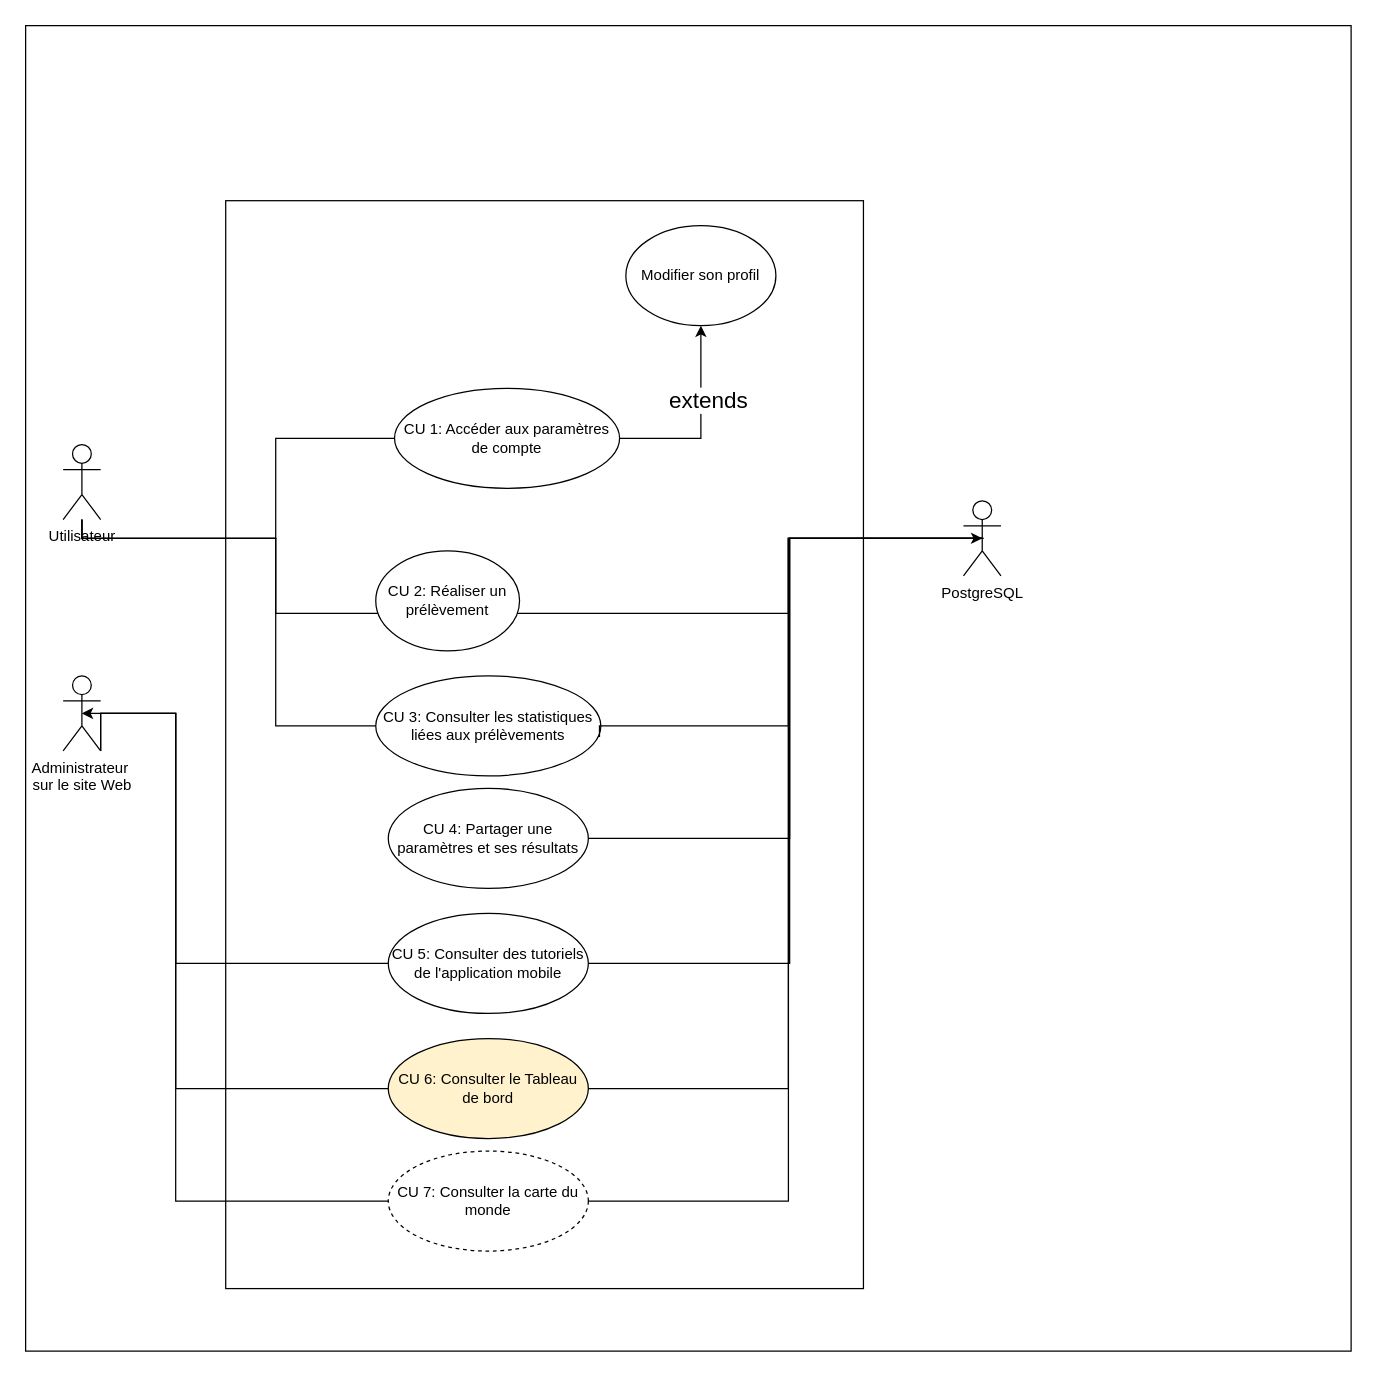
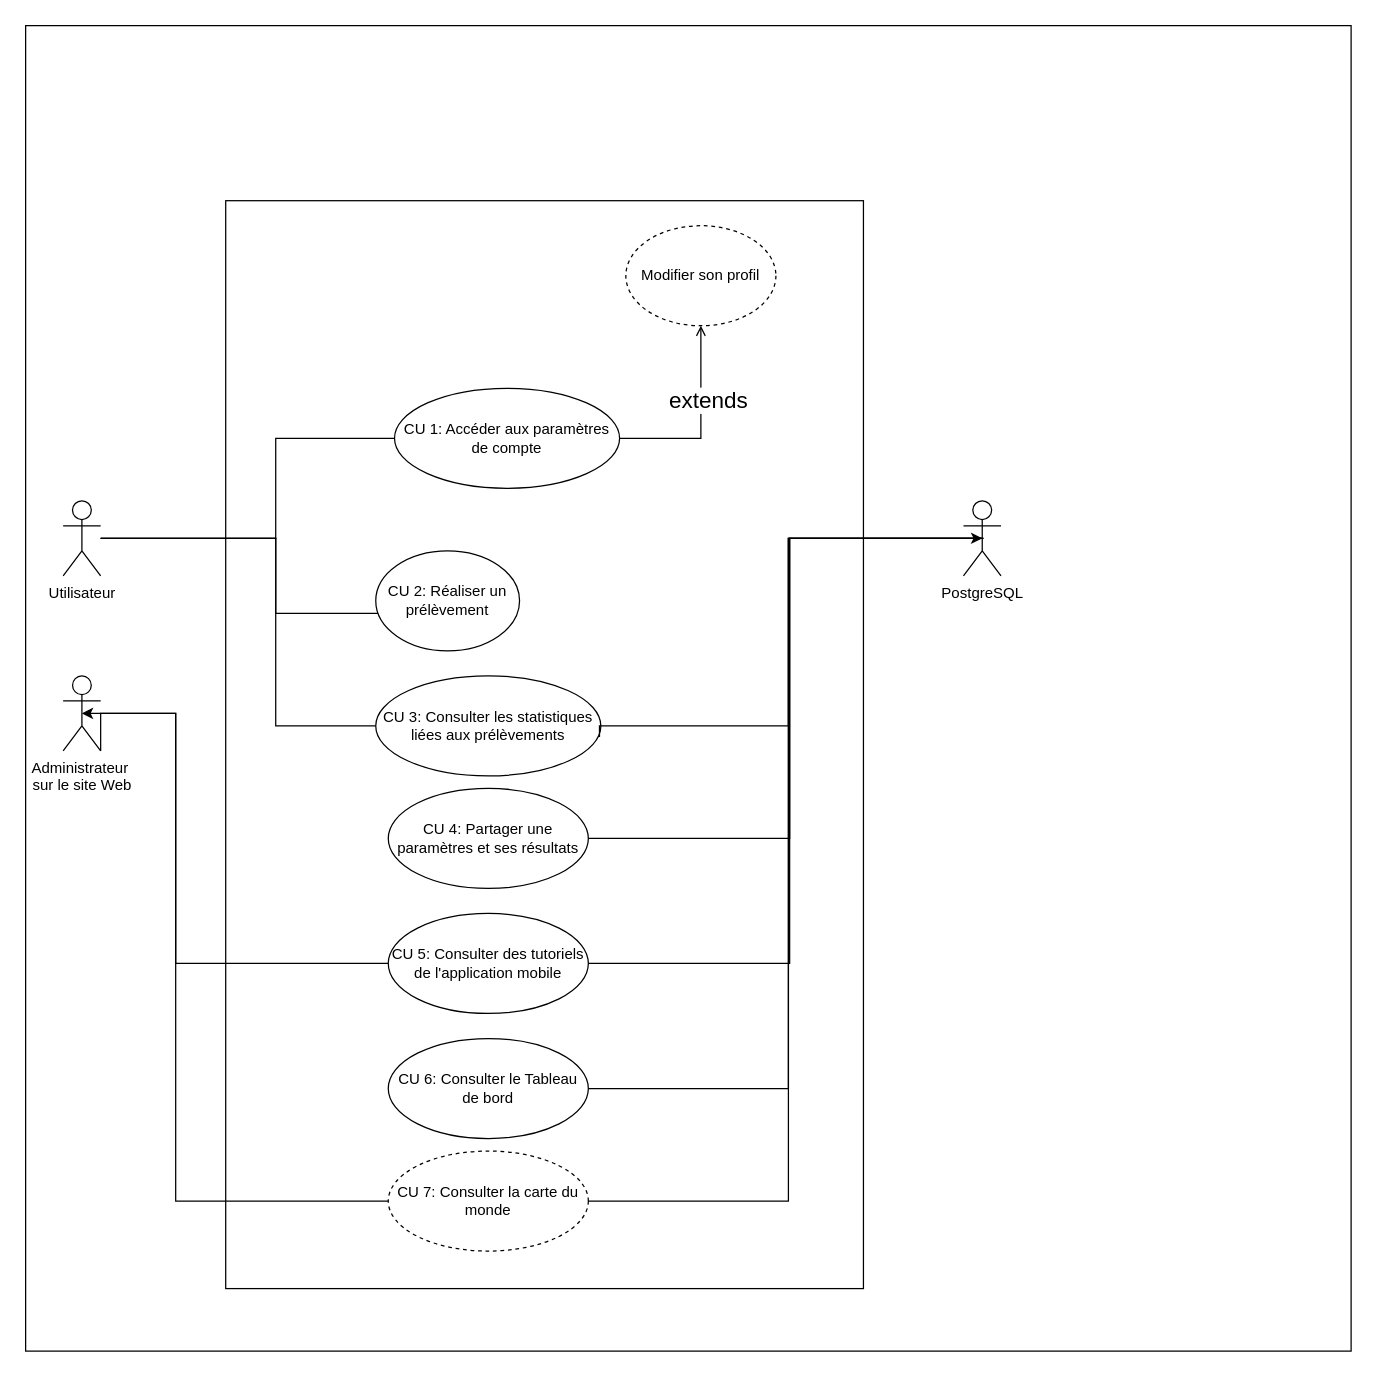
(701, 276) -> (701, 276)
(701, 336) -> (701, 333)
(82, 482) -> (82, 538)
(651, 613) -> none
(282, 1088) -> none
(488, 1088) -> (488, 1088)
